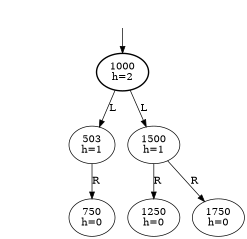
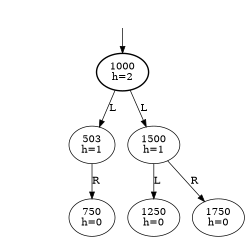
(157, 181) -> (157, 181)
